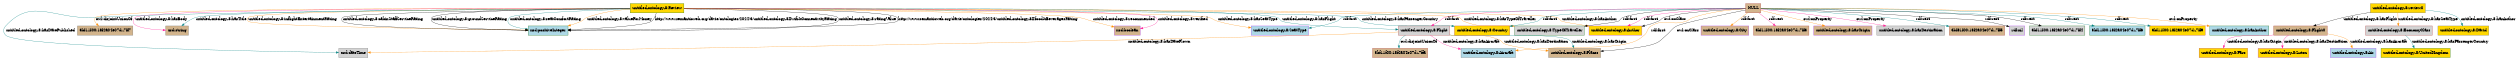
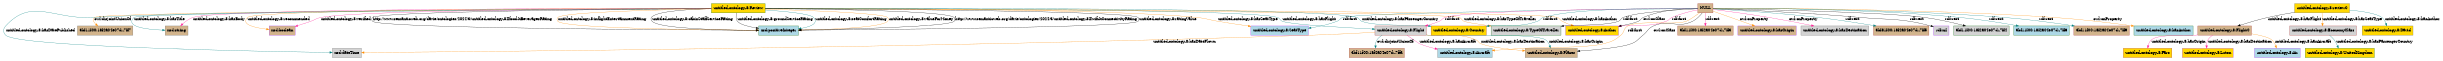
(1725, 31) -> none
(2177, 31) -> (2102, 31)
